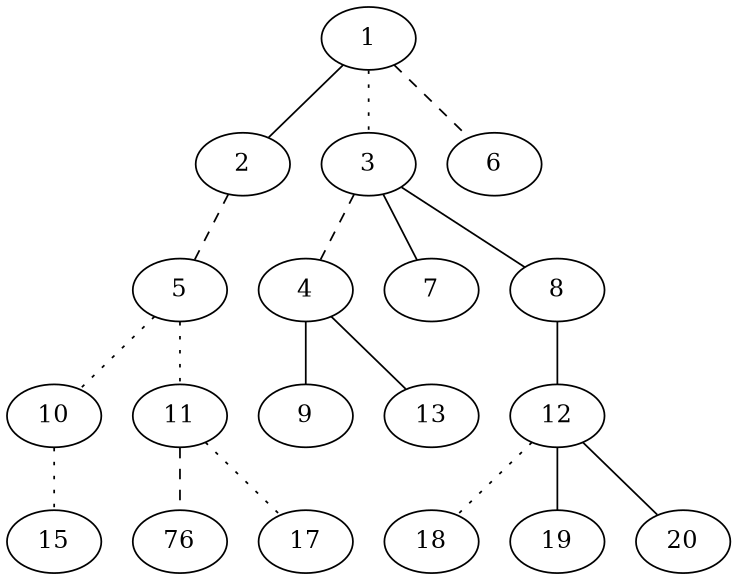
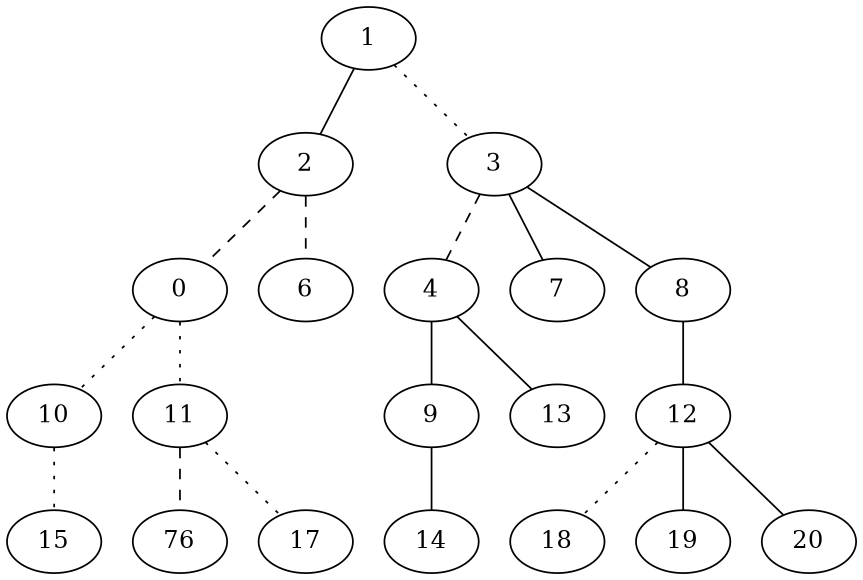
(431, 101) -> (306, 227)
(180, 290) -> (180, 290)
none -> (432, 542)
